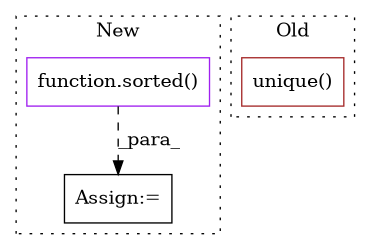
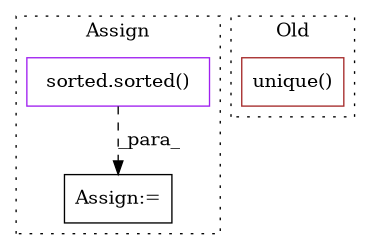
(118, 32) -> (118, 32)
(118, 82) -> (118, 82)
